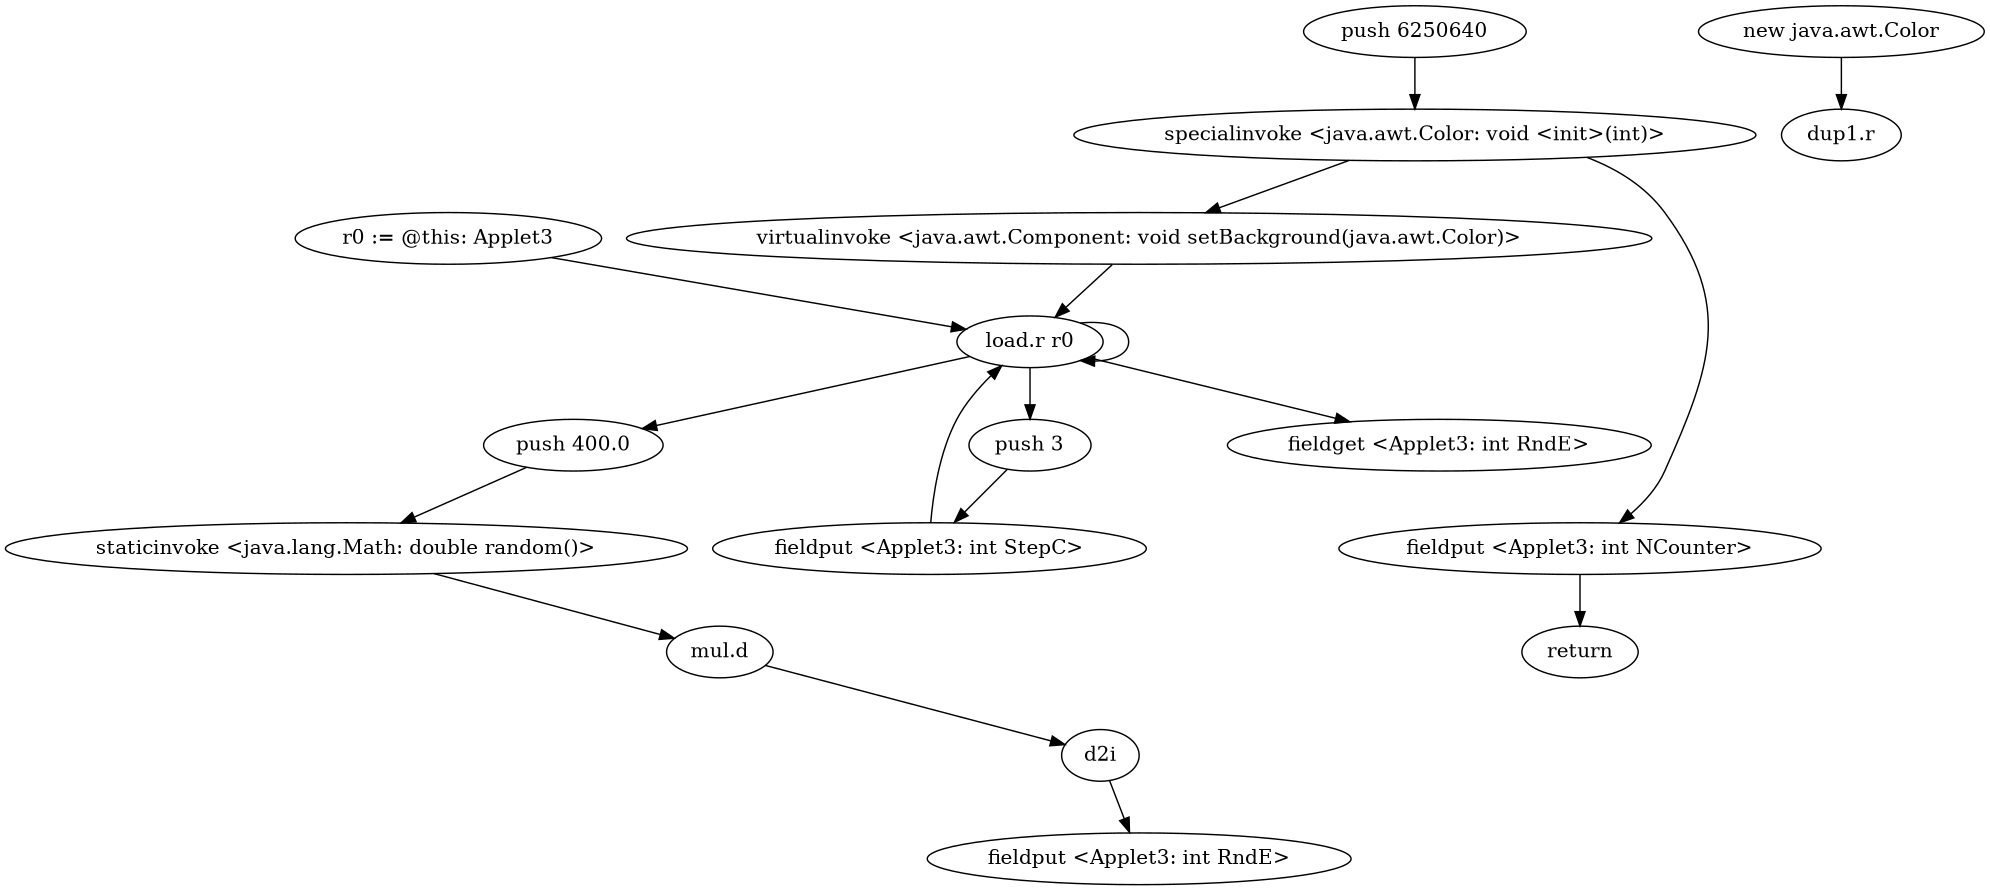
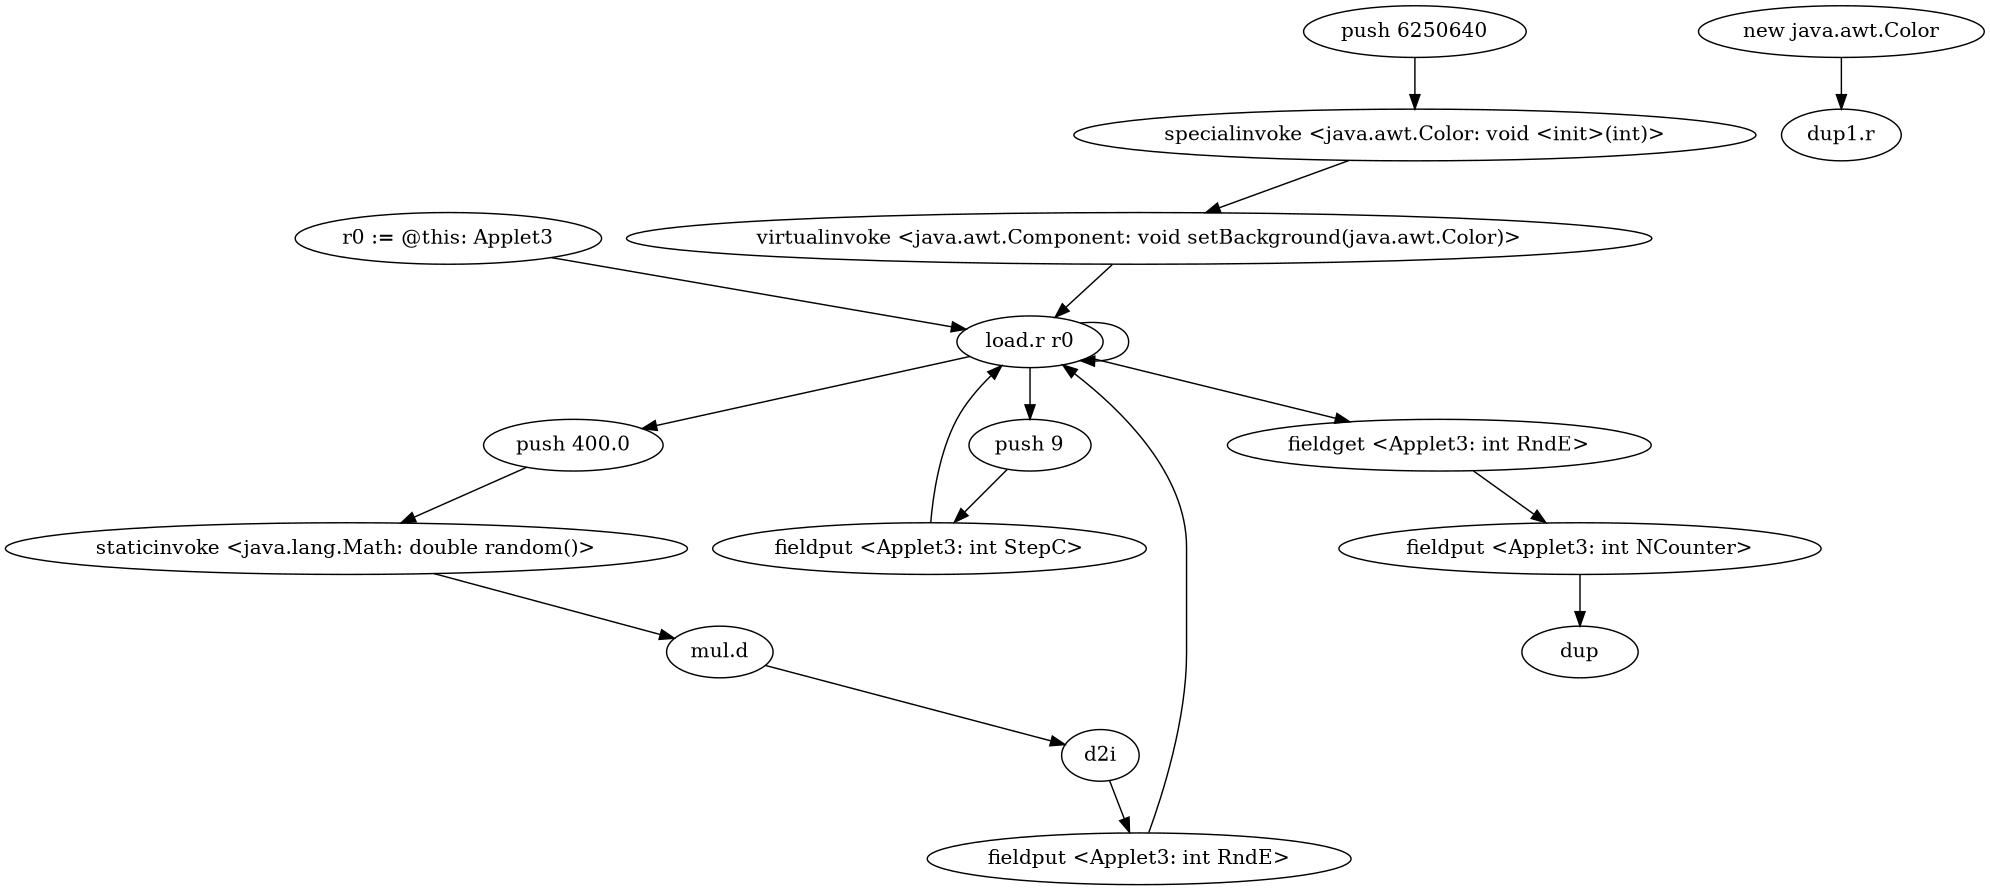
(1707, 320) -> (1504, 493)
(1030, 445) -> (1030, 445)
none -> (1187, 586)
(1580, 652) -> (1580, 652)
